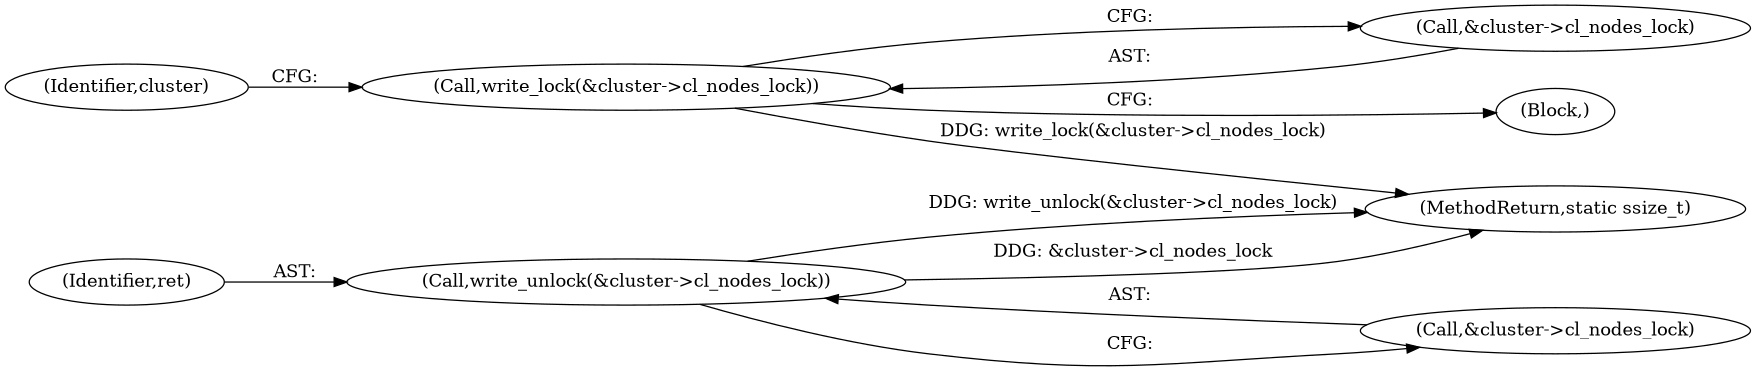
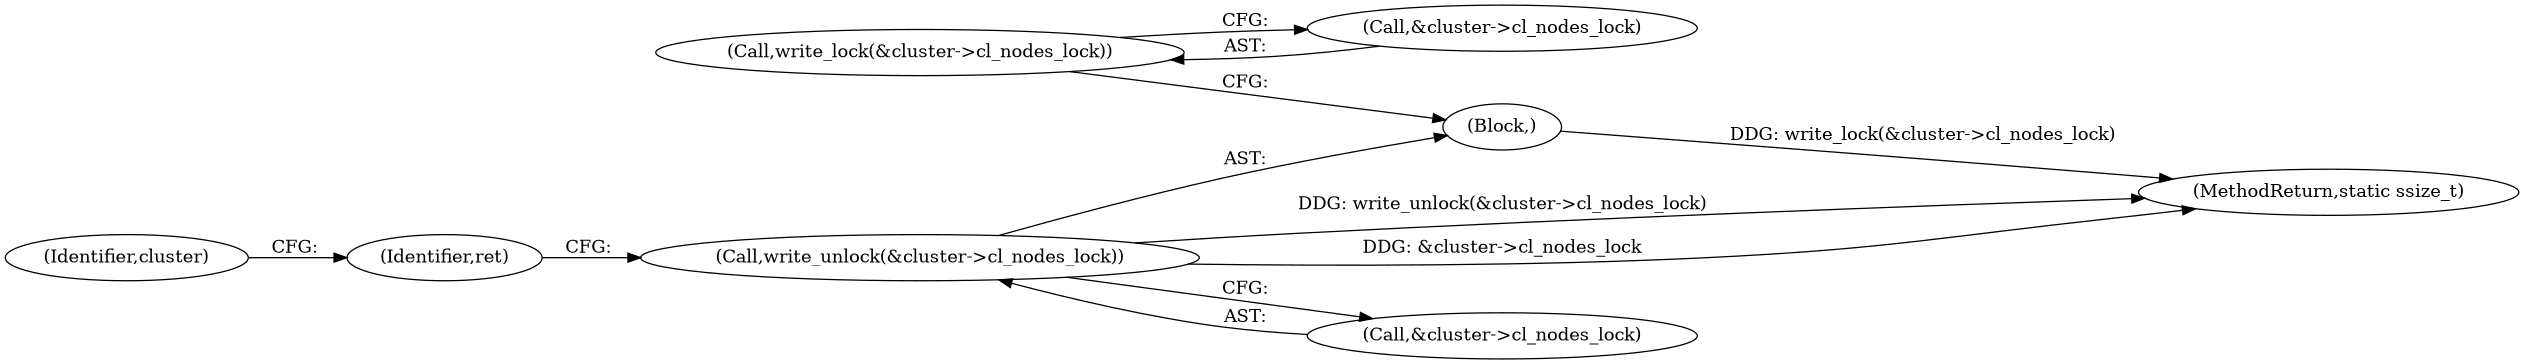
(299, 87) -> (291, 258)
(1064, 158) -> (1860, 154)
none -> (1215, 180)
(298, 272) -> (591, 248)
